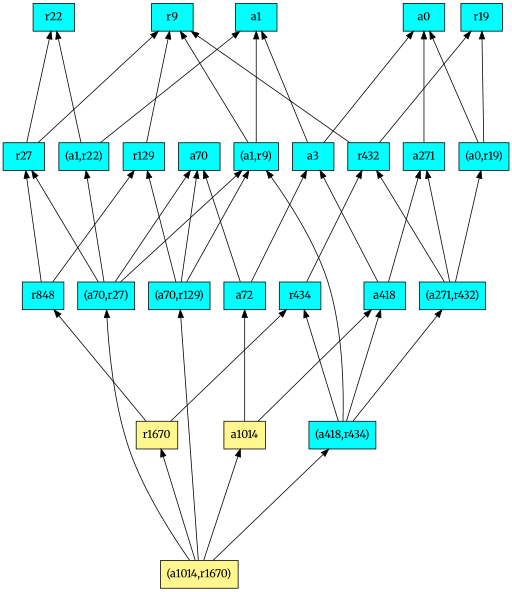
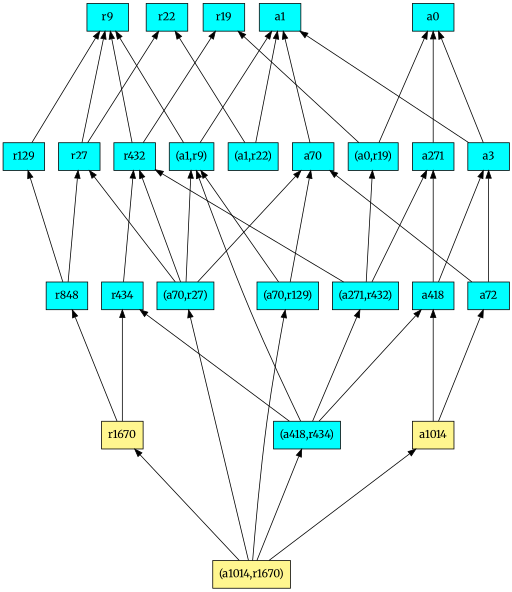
none -> (298, 93)
(163, 230) -> none
(96, 233) -> (161, 230)
